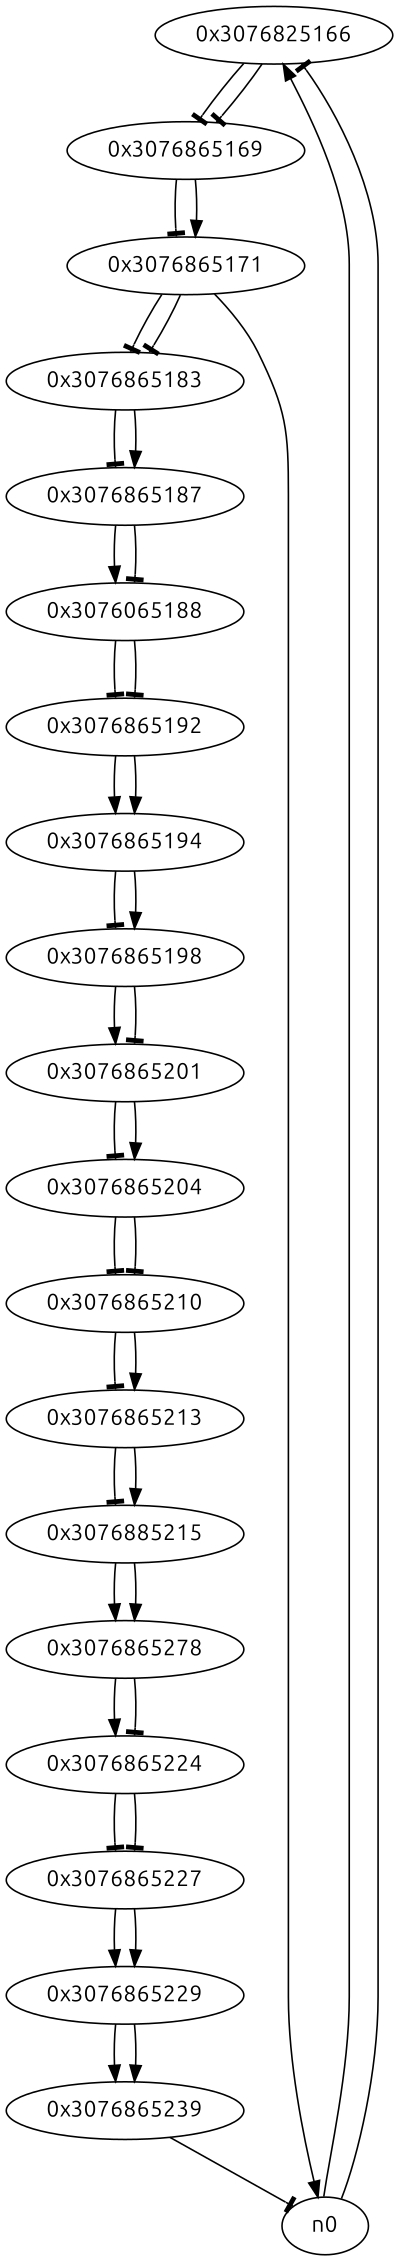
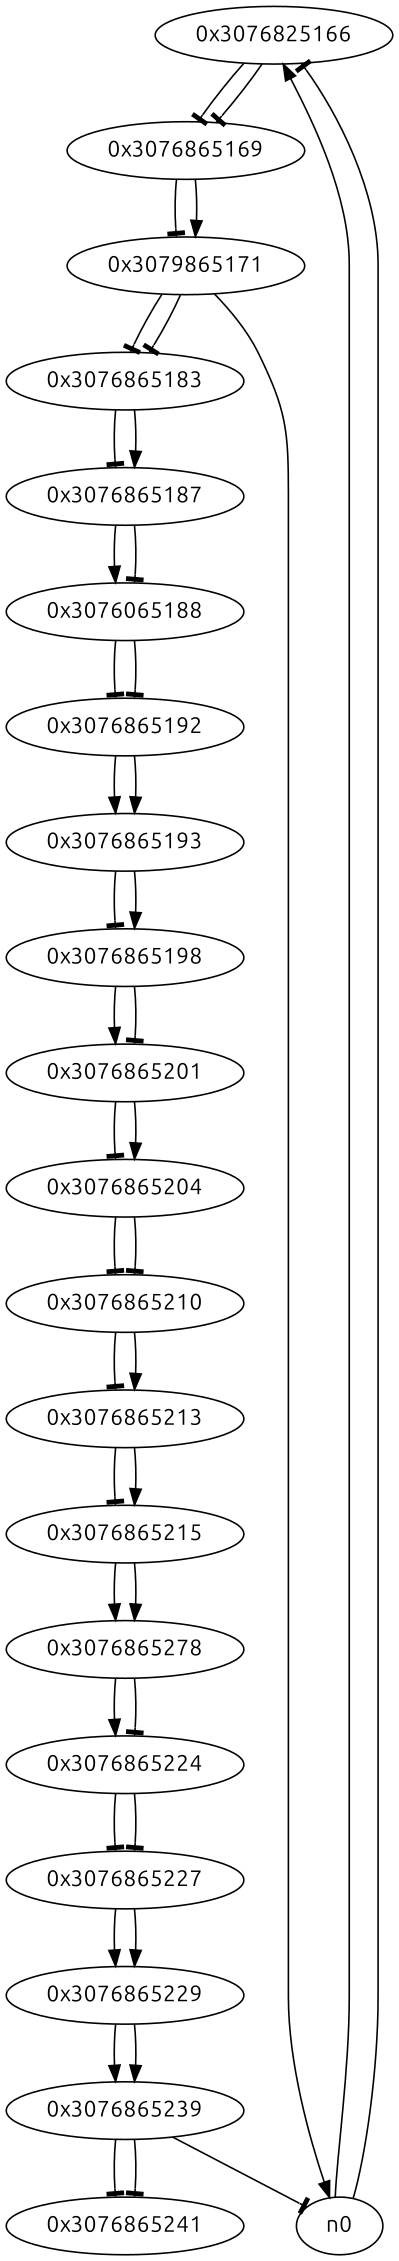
(186, 266) -> (186, 266)
(125, 842) -> (125, 842)
(125, 1534) -> (125, 1534)
none -> (125, 2226)
